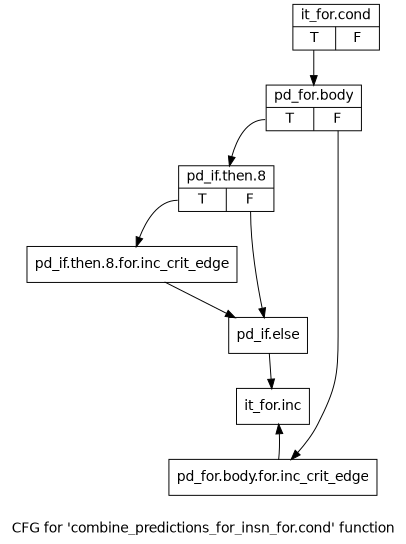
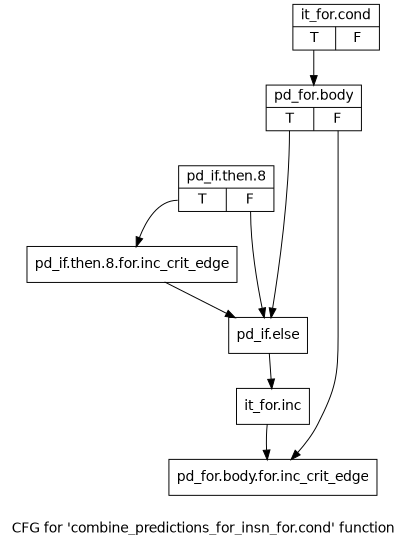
(243, 132) -> (284, 220)
(279, 447) -> (266, 437)
